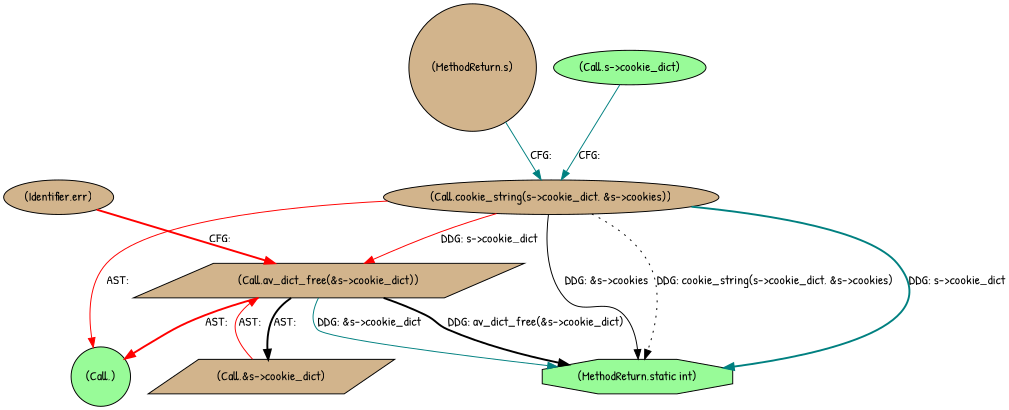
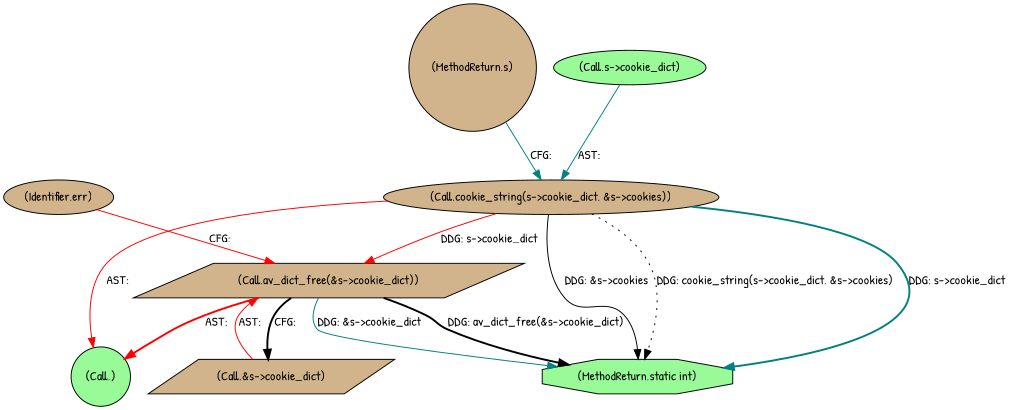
(591, 156) -> (591, 156)
(181, 235) -> (181, 235)
(287, 322) -> (287, 322)
